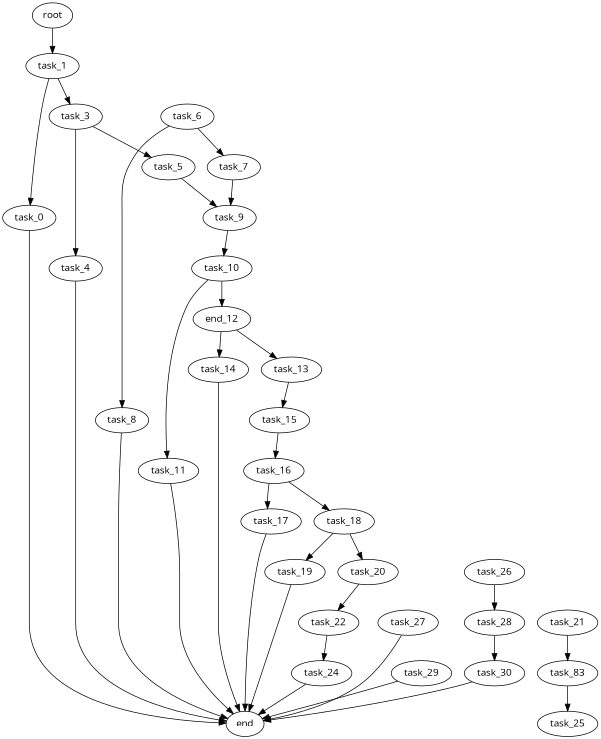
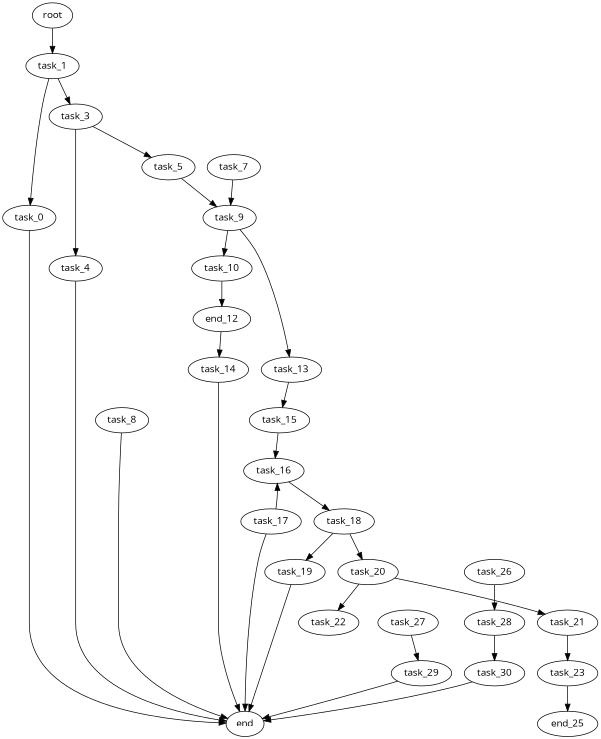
(187, 117) -> none
(254, 342) -> (271, 286)
(168, 471) -> none
(268, 492) -> (277, 500)
none -> (467, 594)
(322, 673) -> none
(568, 673) -> (568, 673)
(353, 689) -> (414, 644)
(568, 724) -> (568, 724)
